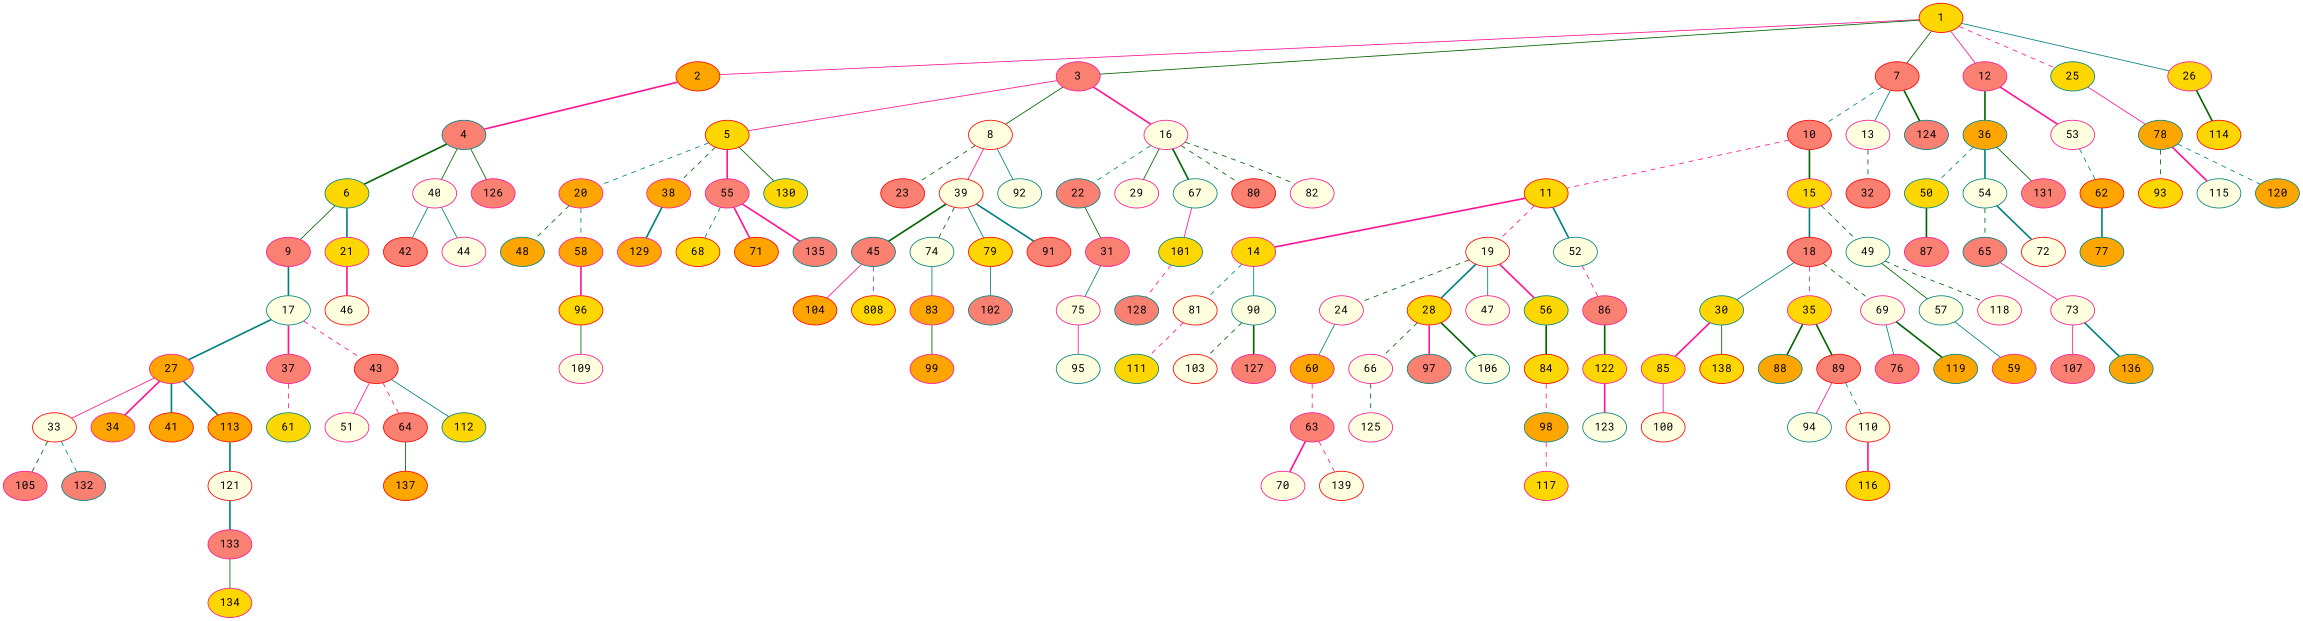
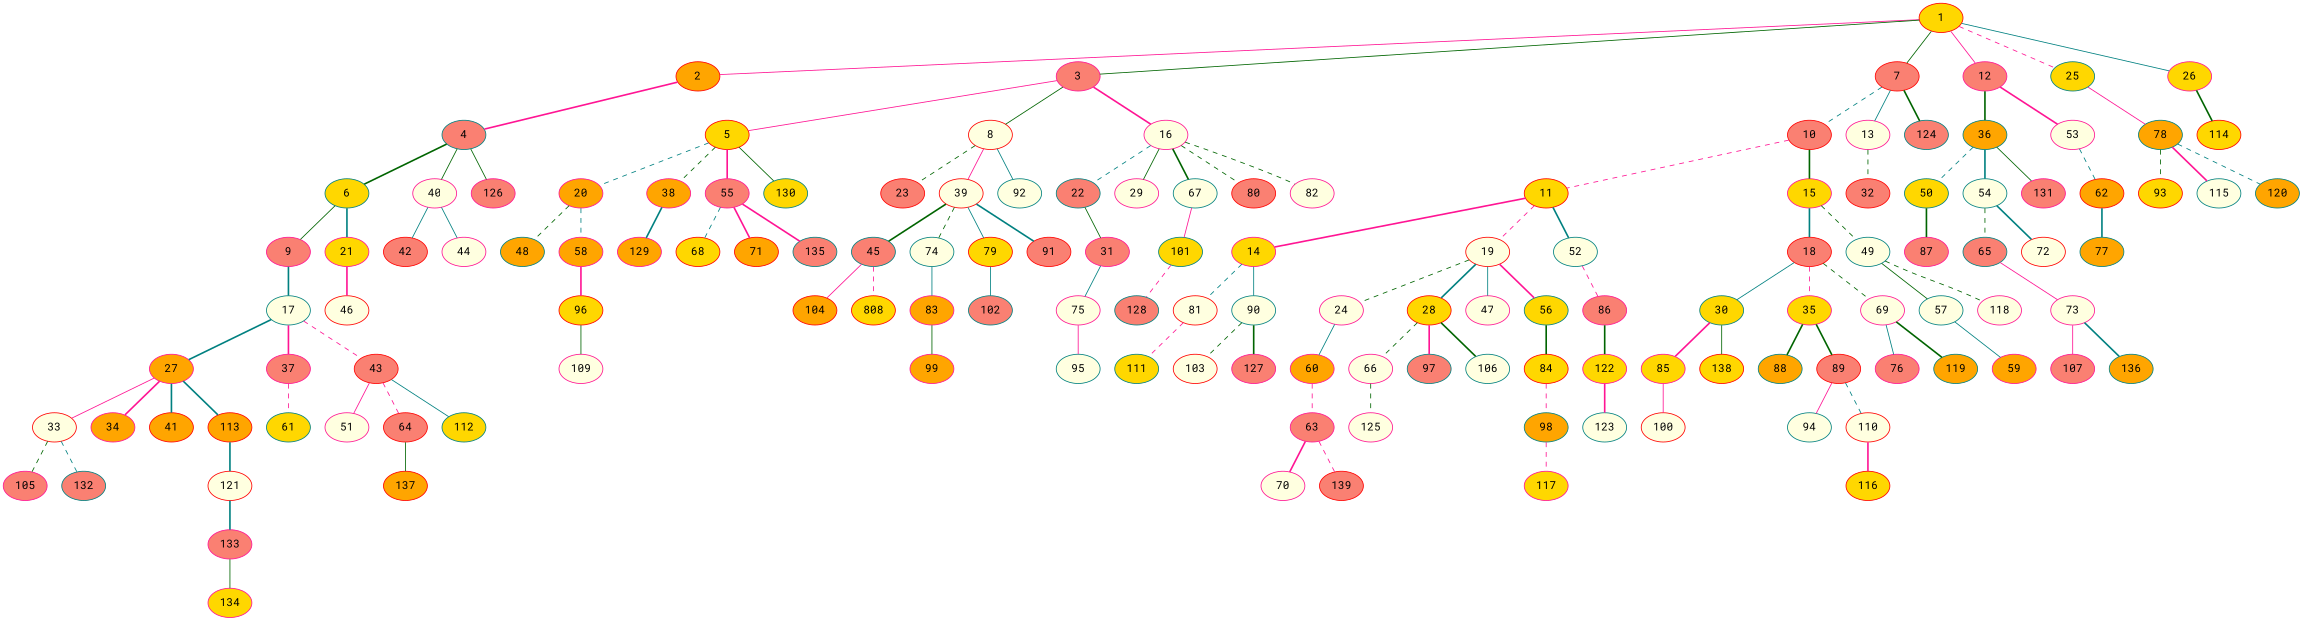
(1341, 486) -> (1341, 486)
